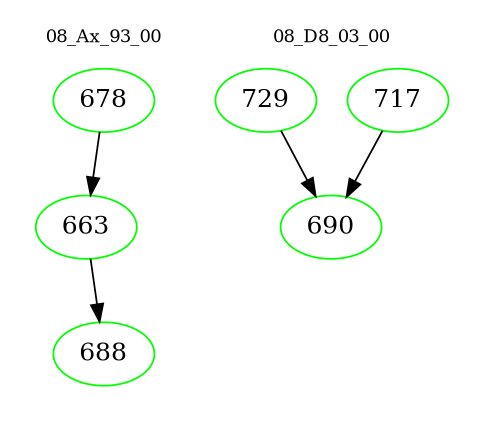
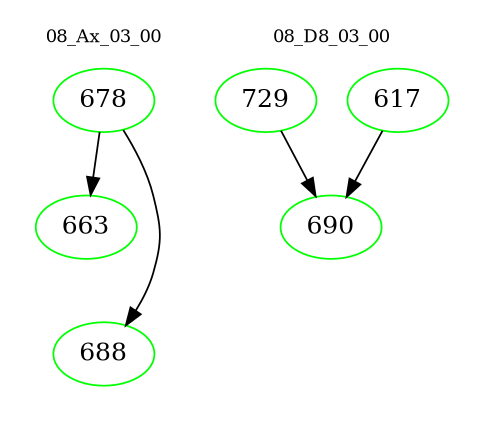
(104, 38) -> (104, 38)
(398, 100) -> (398, 100)
(94, 281) -> (158, 219)
